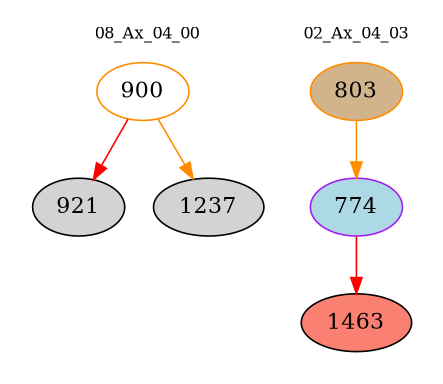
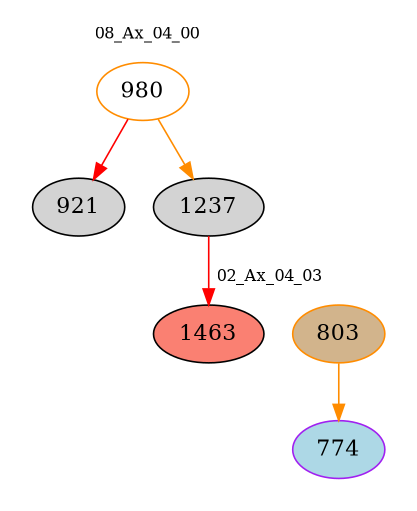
(143, 92) -> (143, 92)
(356, 257) -> (209, 271)
